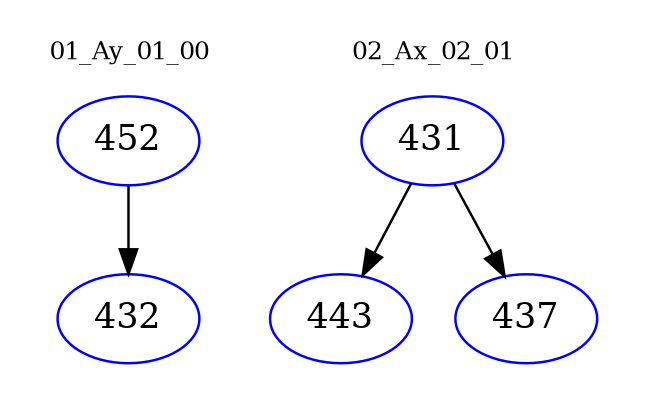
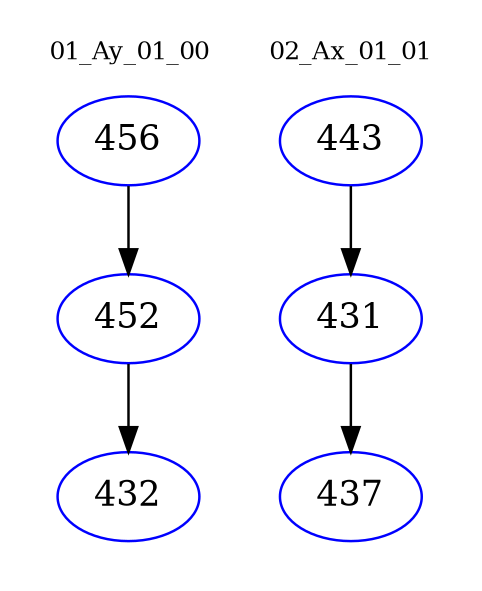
(434, 53) -> (351, 53)
none -> (128, 141)
(393, 218) -> (351, 218)
